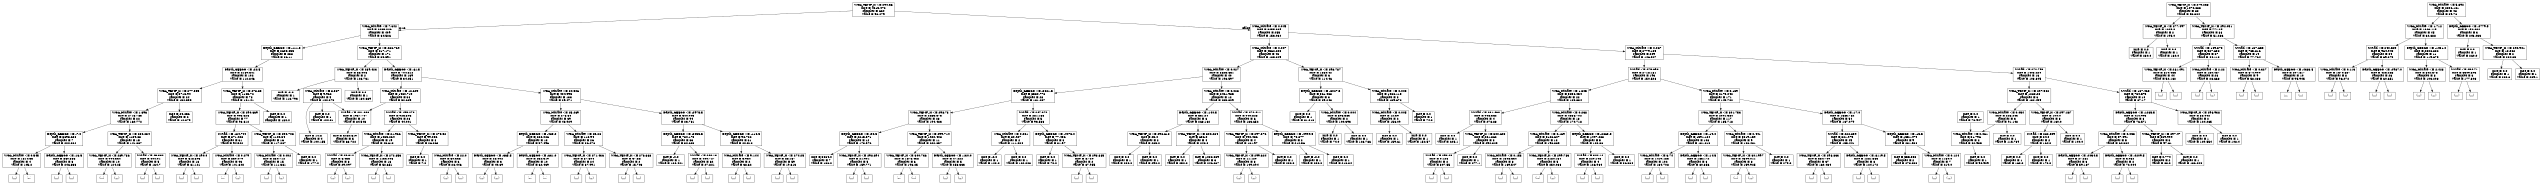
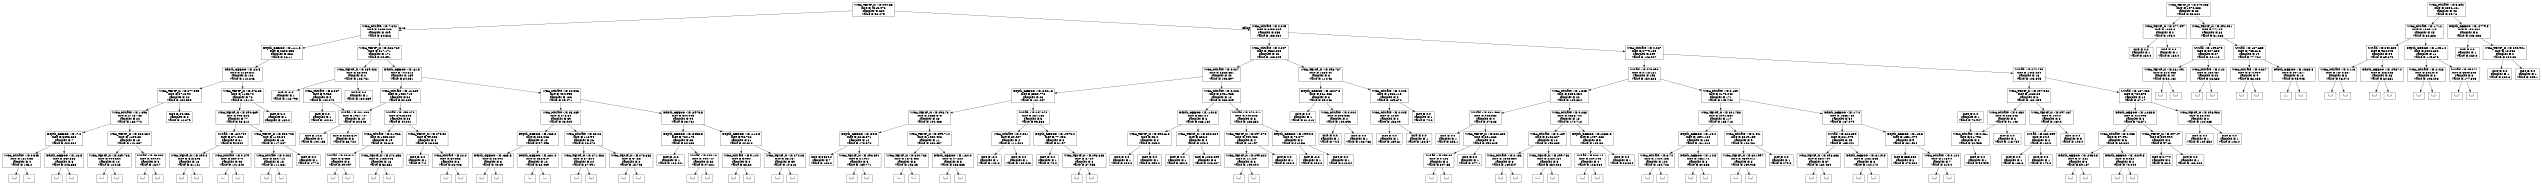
(306, 116) -> (333, 128)
(2073, 139) -> (2073, 139)
none -> (438, 149)
